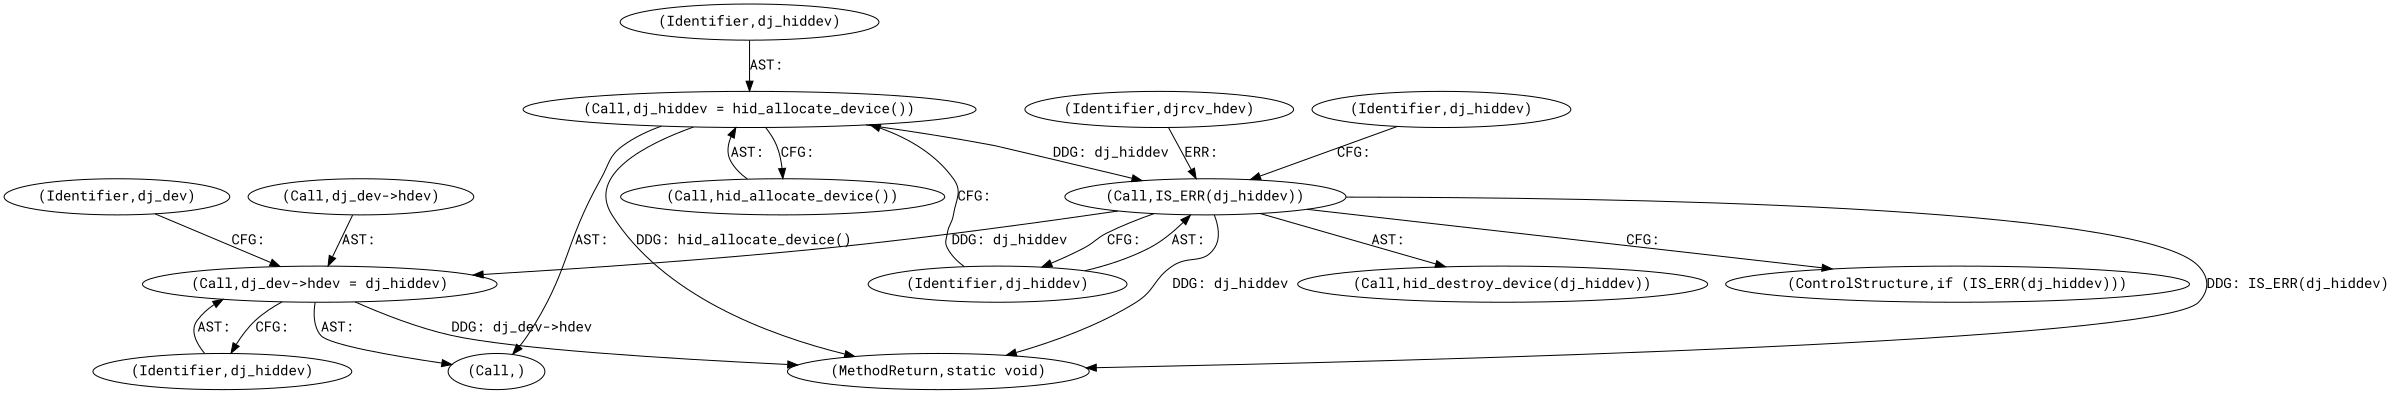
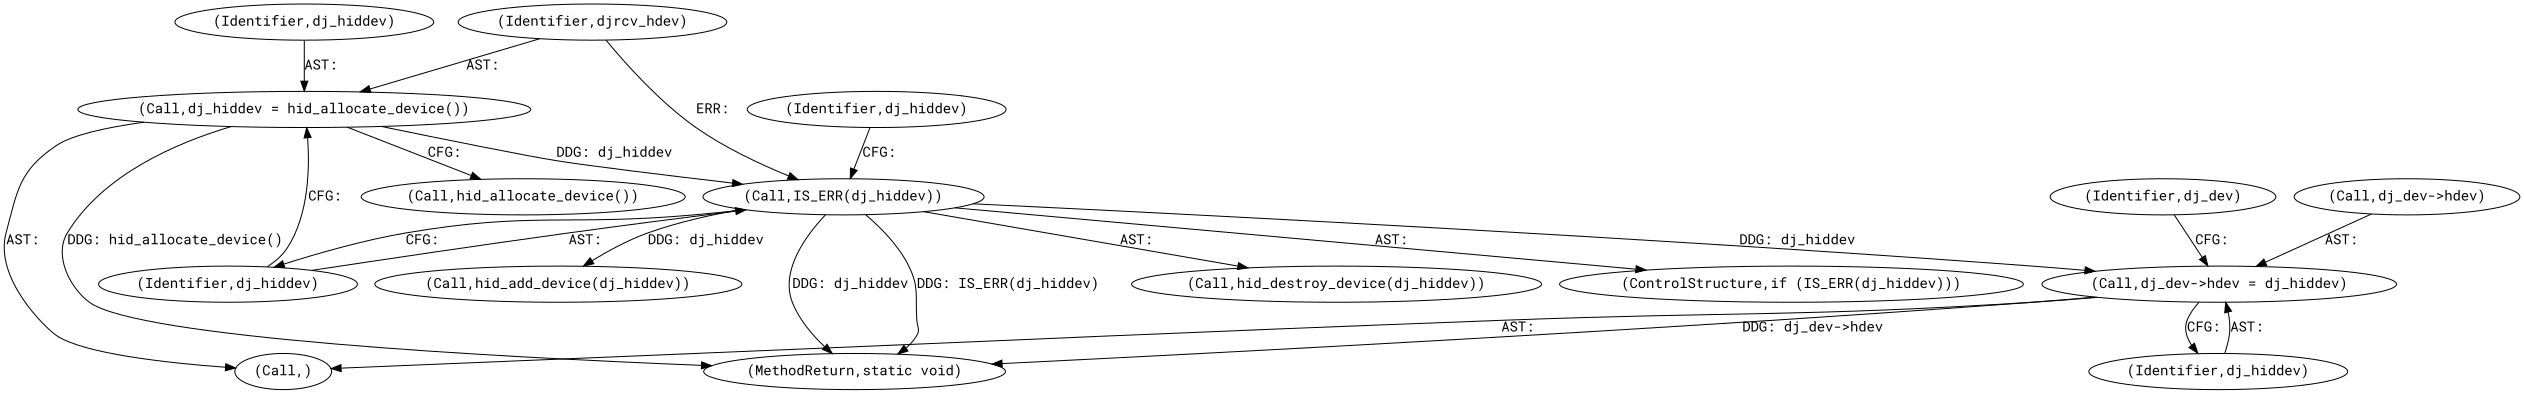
(731, 161) -> (455, 64)
(1647, 240) -> (1396, 240)
none -> (558, 284)
